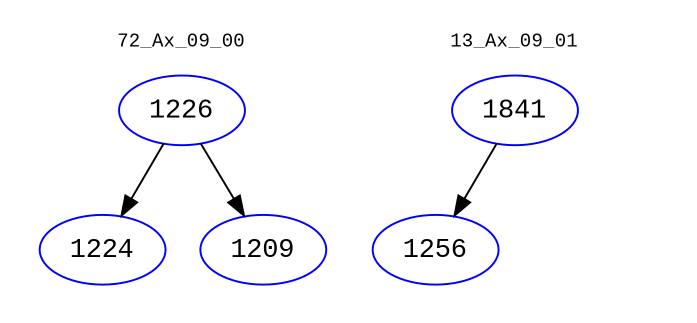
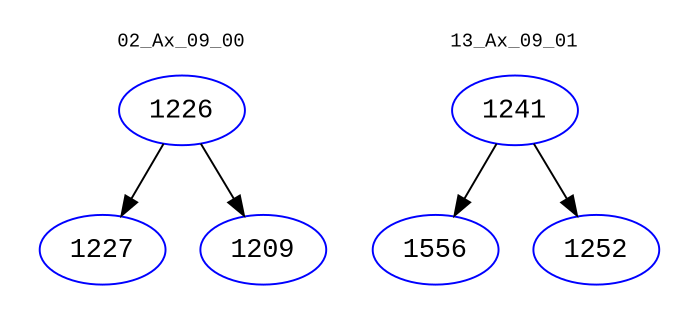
(182, 42) -> (182, 42)
(515, 110) -> (515, 110)
(103, 250) -> (103, 250)
(436, 250) -> (436, 250)
none -> (596, 250)
